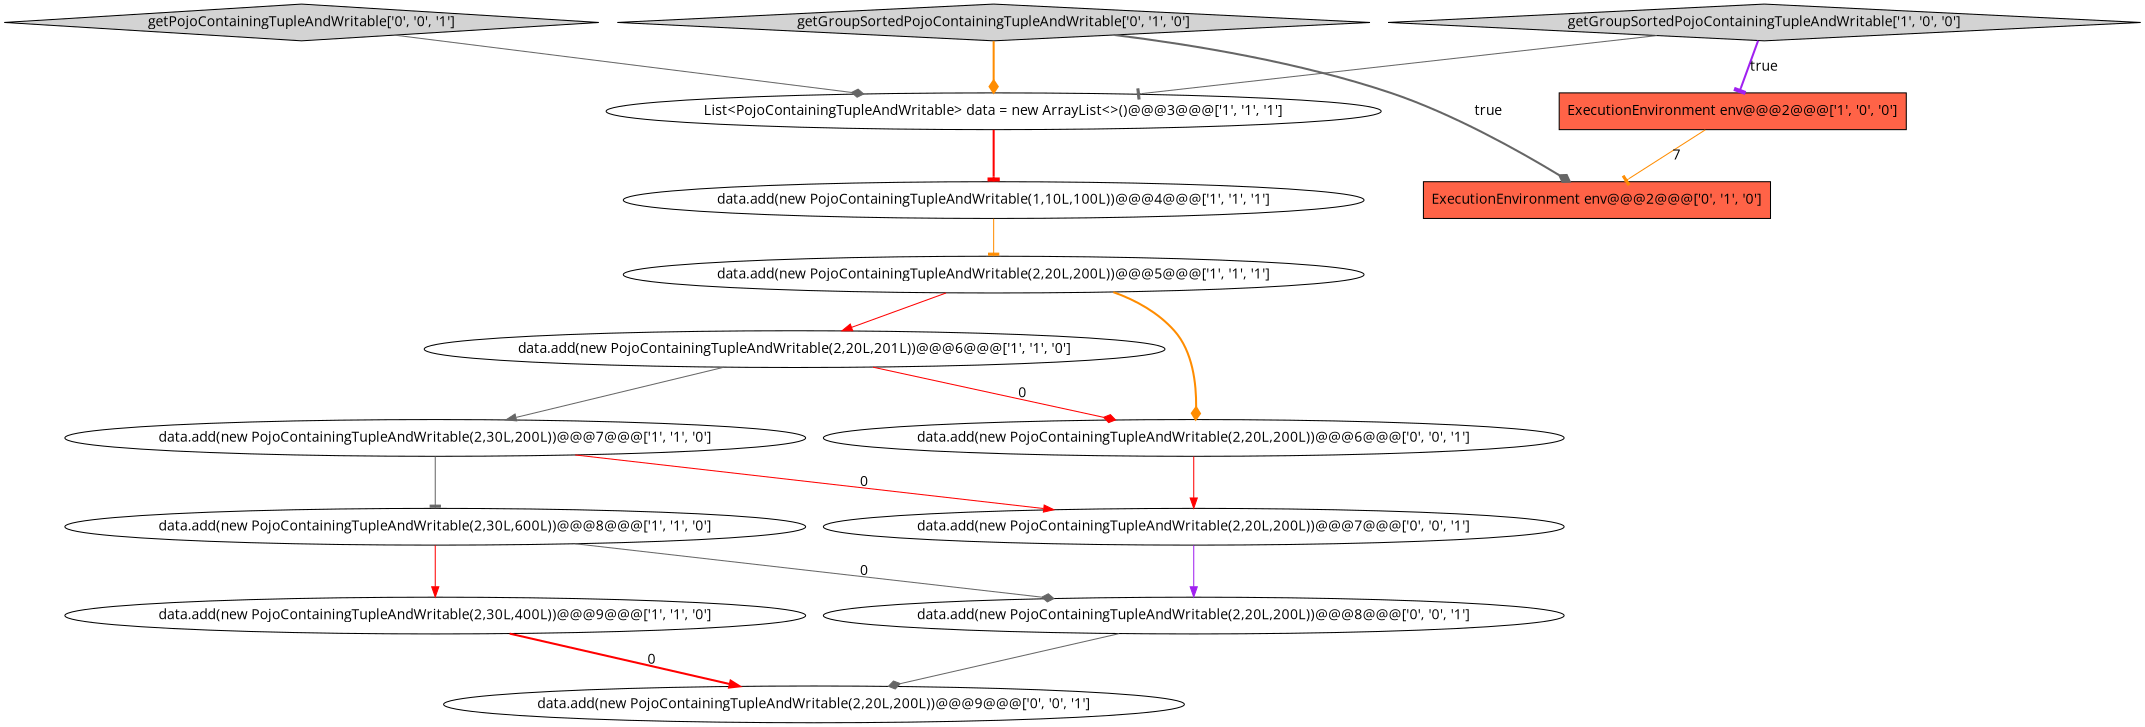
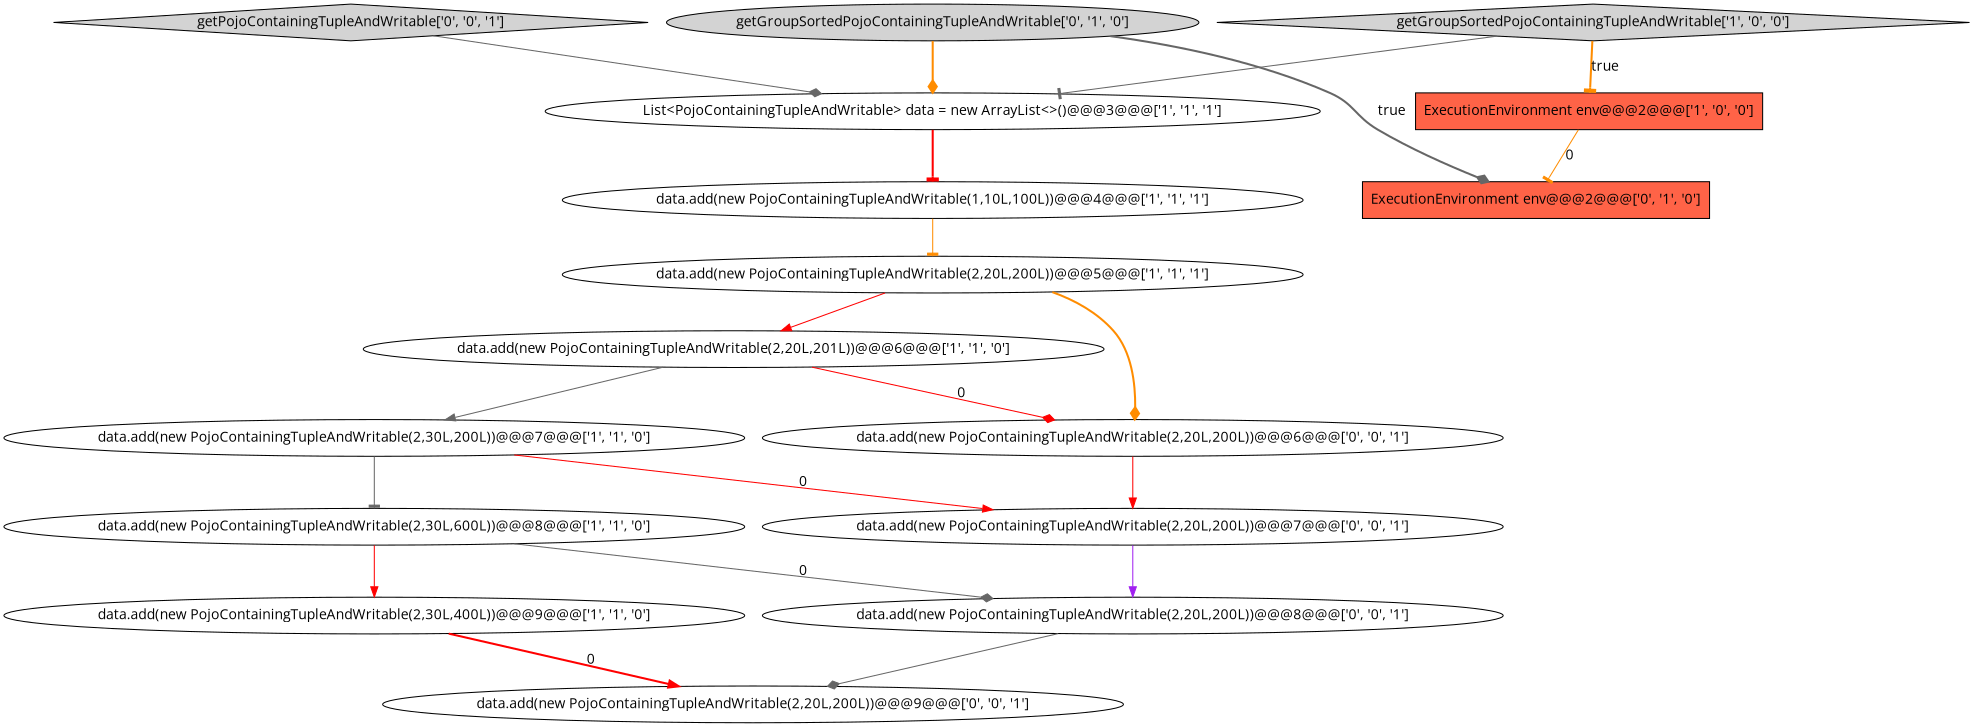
(994, 22) -> (933, 22)
(1749, 64) -> (1591, 64)
(1677, 156) -> (1570, 156)
